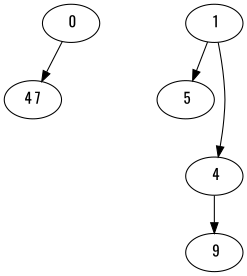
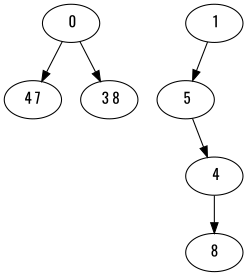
(225, 94) -> (198, 133)
none -> (109, 100)
(214, 253) -> (214, 253)
